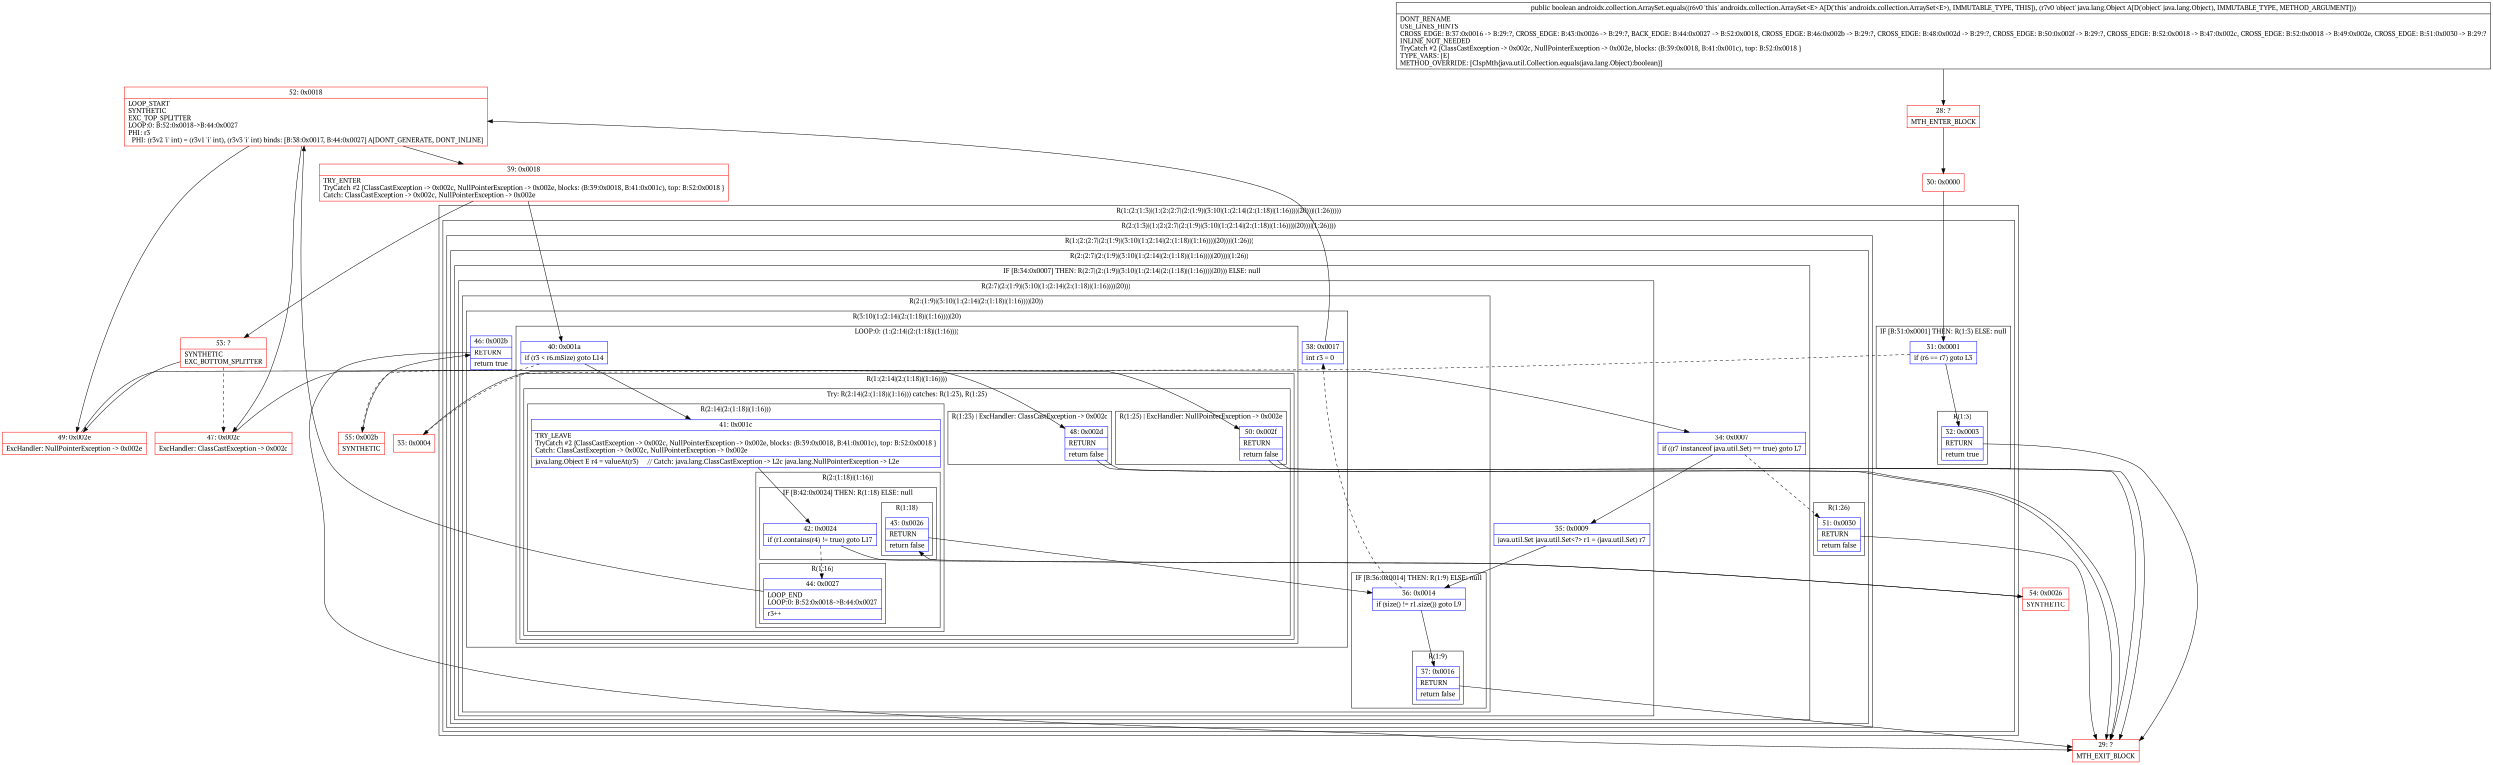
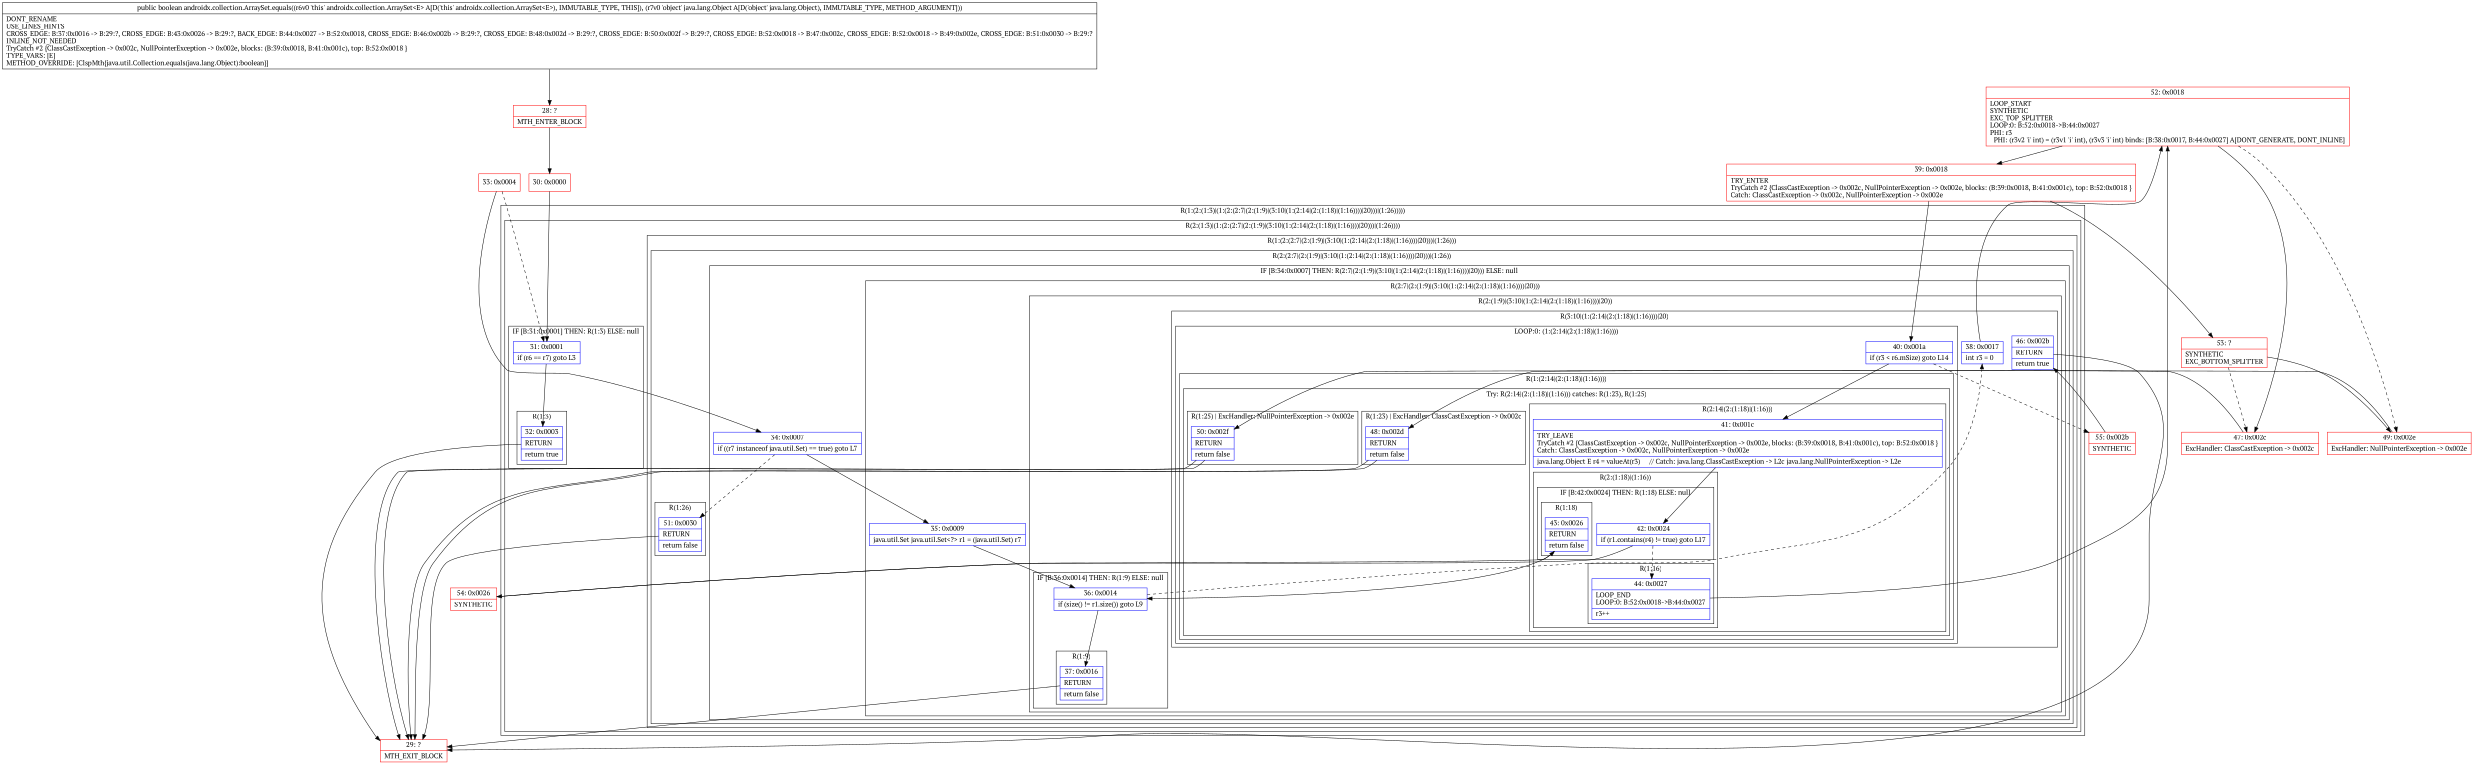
(135, 268) -> (2340, 273)
(1385, 369) -> (523, 264)
